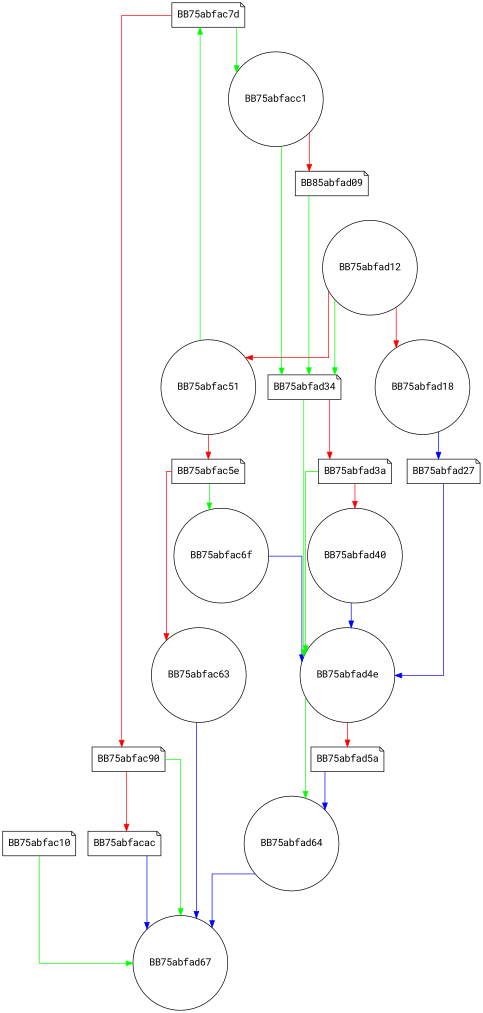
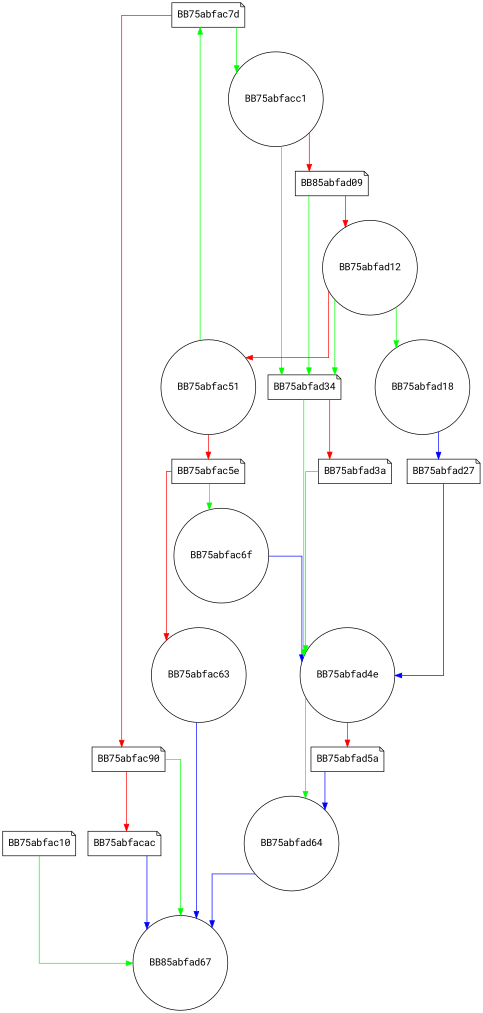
none -> (345, 208)
(396, 324) -> (396, 324)
(355, 556) -> none
(180, 963) -> (180, 963)
